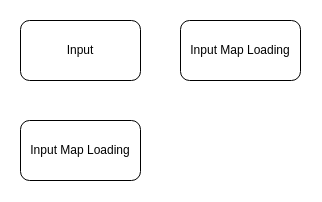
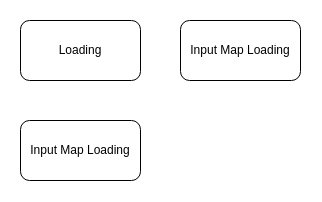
(81, 51) -> (81, 51)
